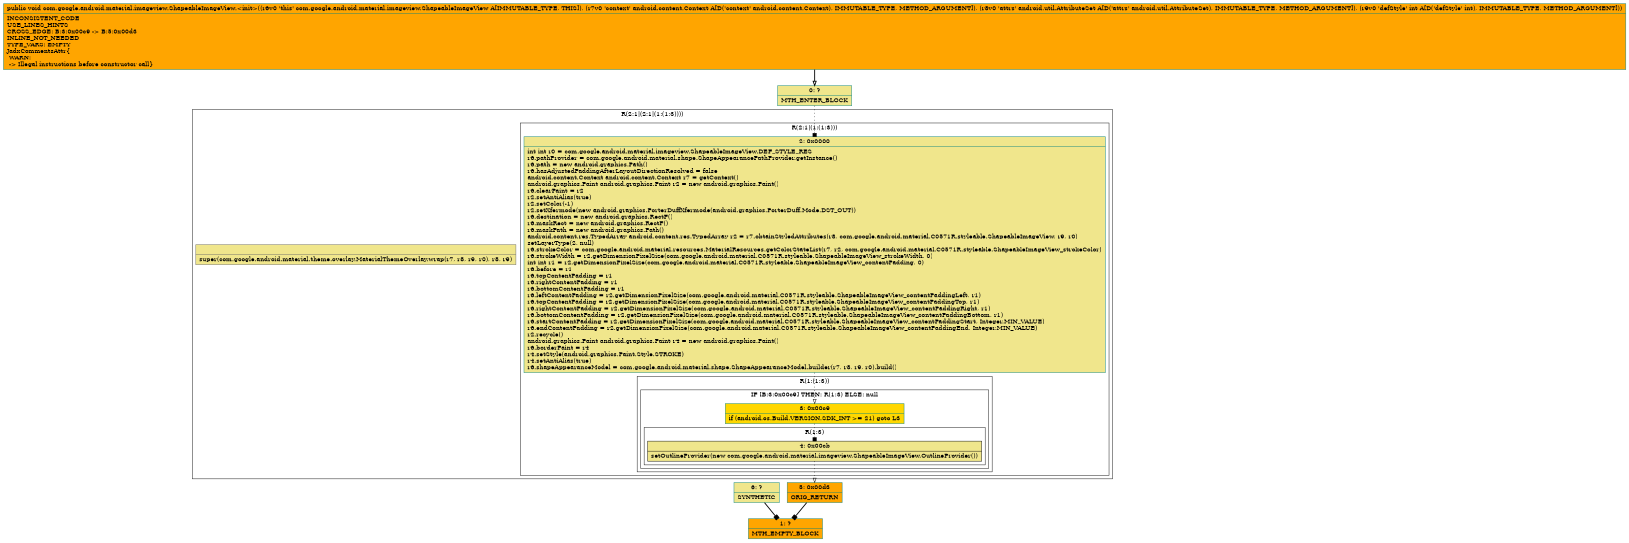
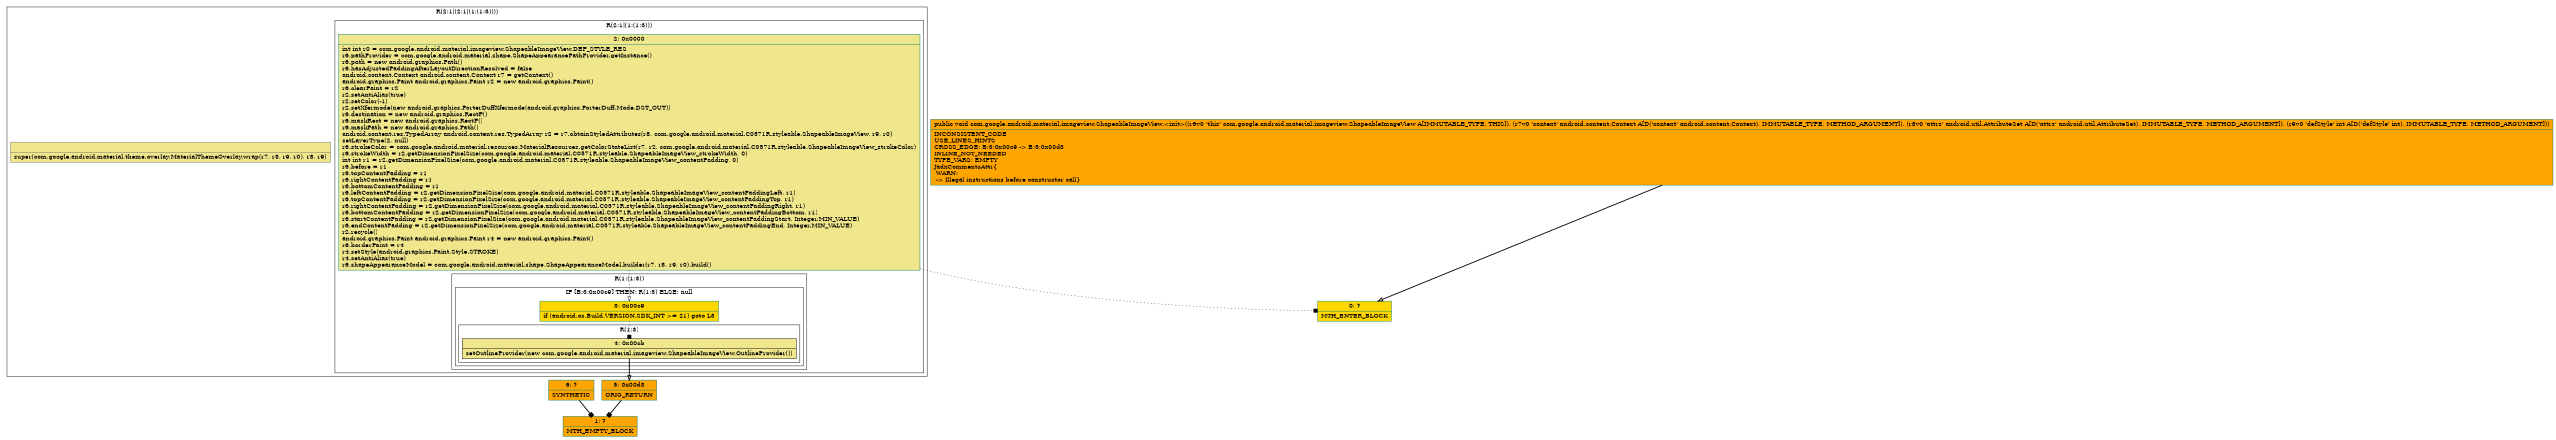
(815, 96) -> (1355, 311)
(815, 119) -> (1115, 300)
(815, 470) -> (629, 367)
(757, 493) -> (571, 390)
